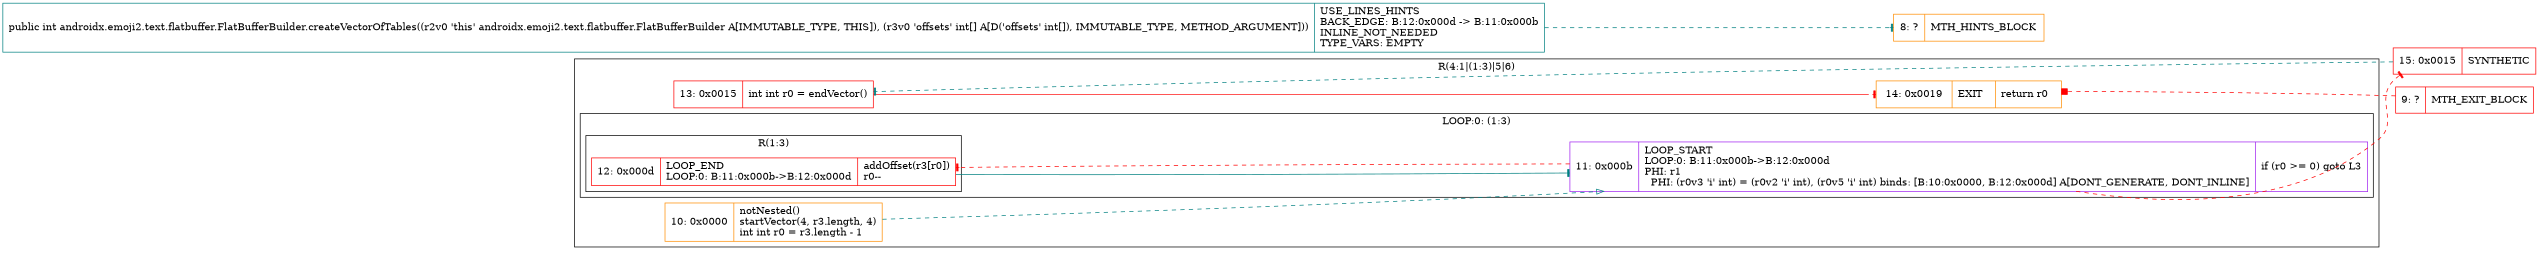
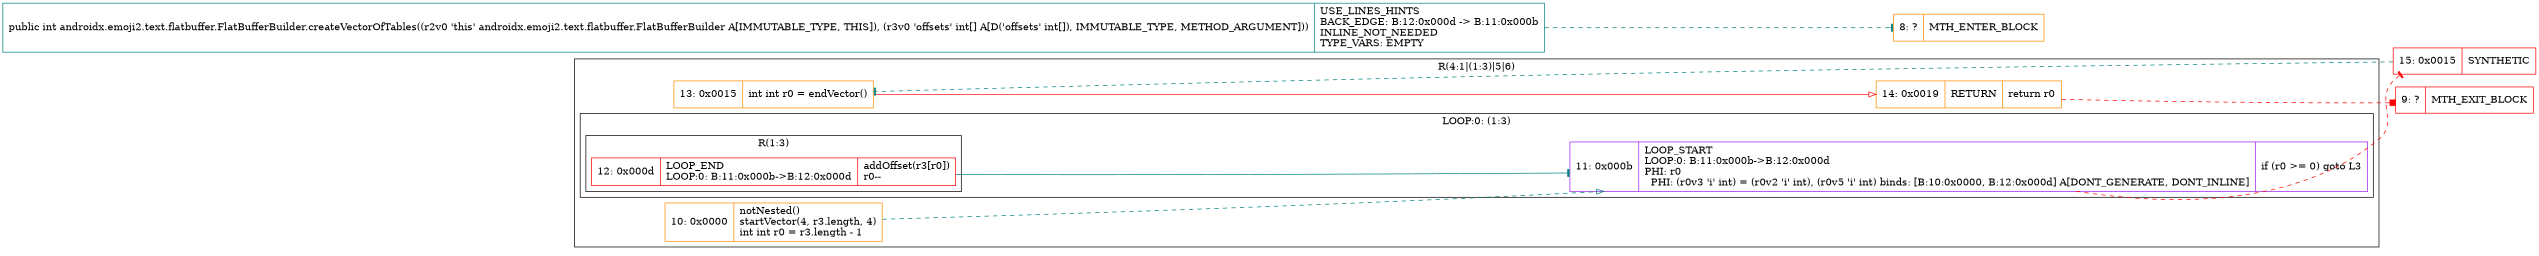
(1983, 27) -> (1984, 27)
(2232, 93) -> (2225, 102)
(774, 94) -> (774, 94)
(1371, 94) -> (1371, 94)
(1970, 94) -> (1974, 94)
(1265, 165) -> none
(1665, 172) -> (1665, 172)
